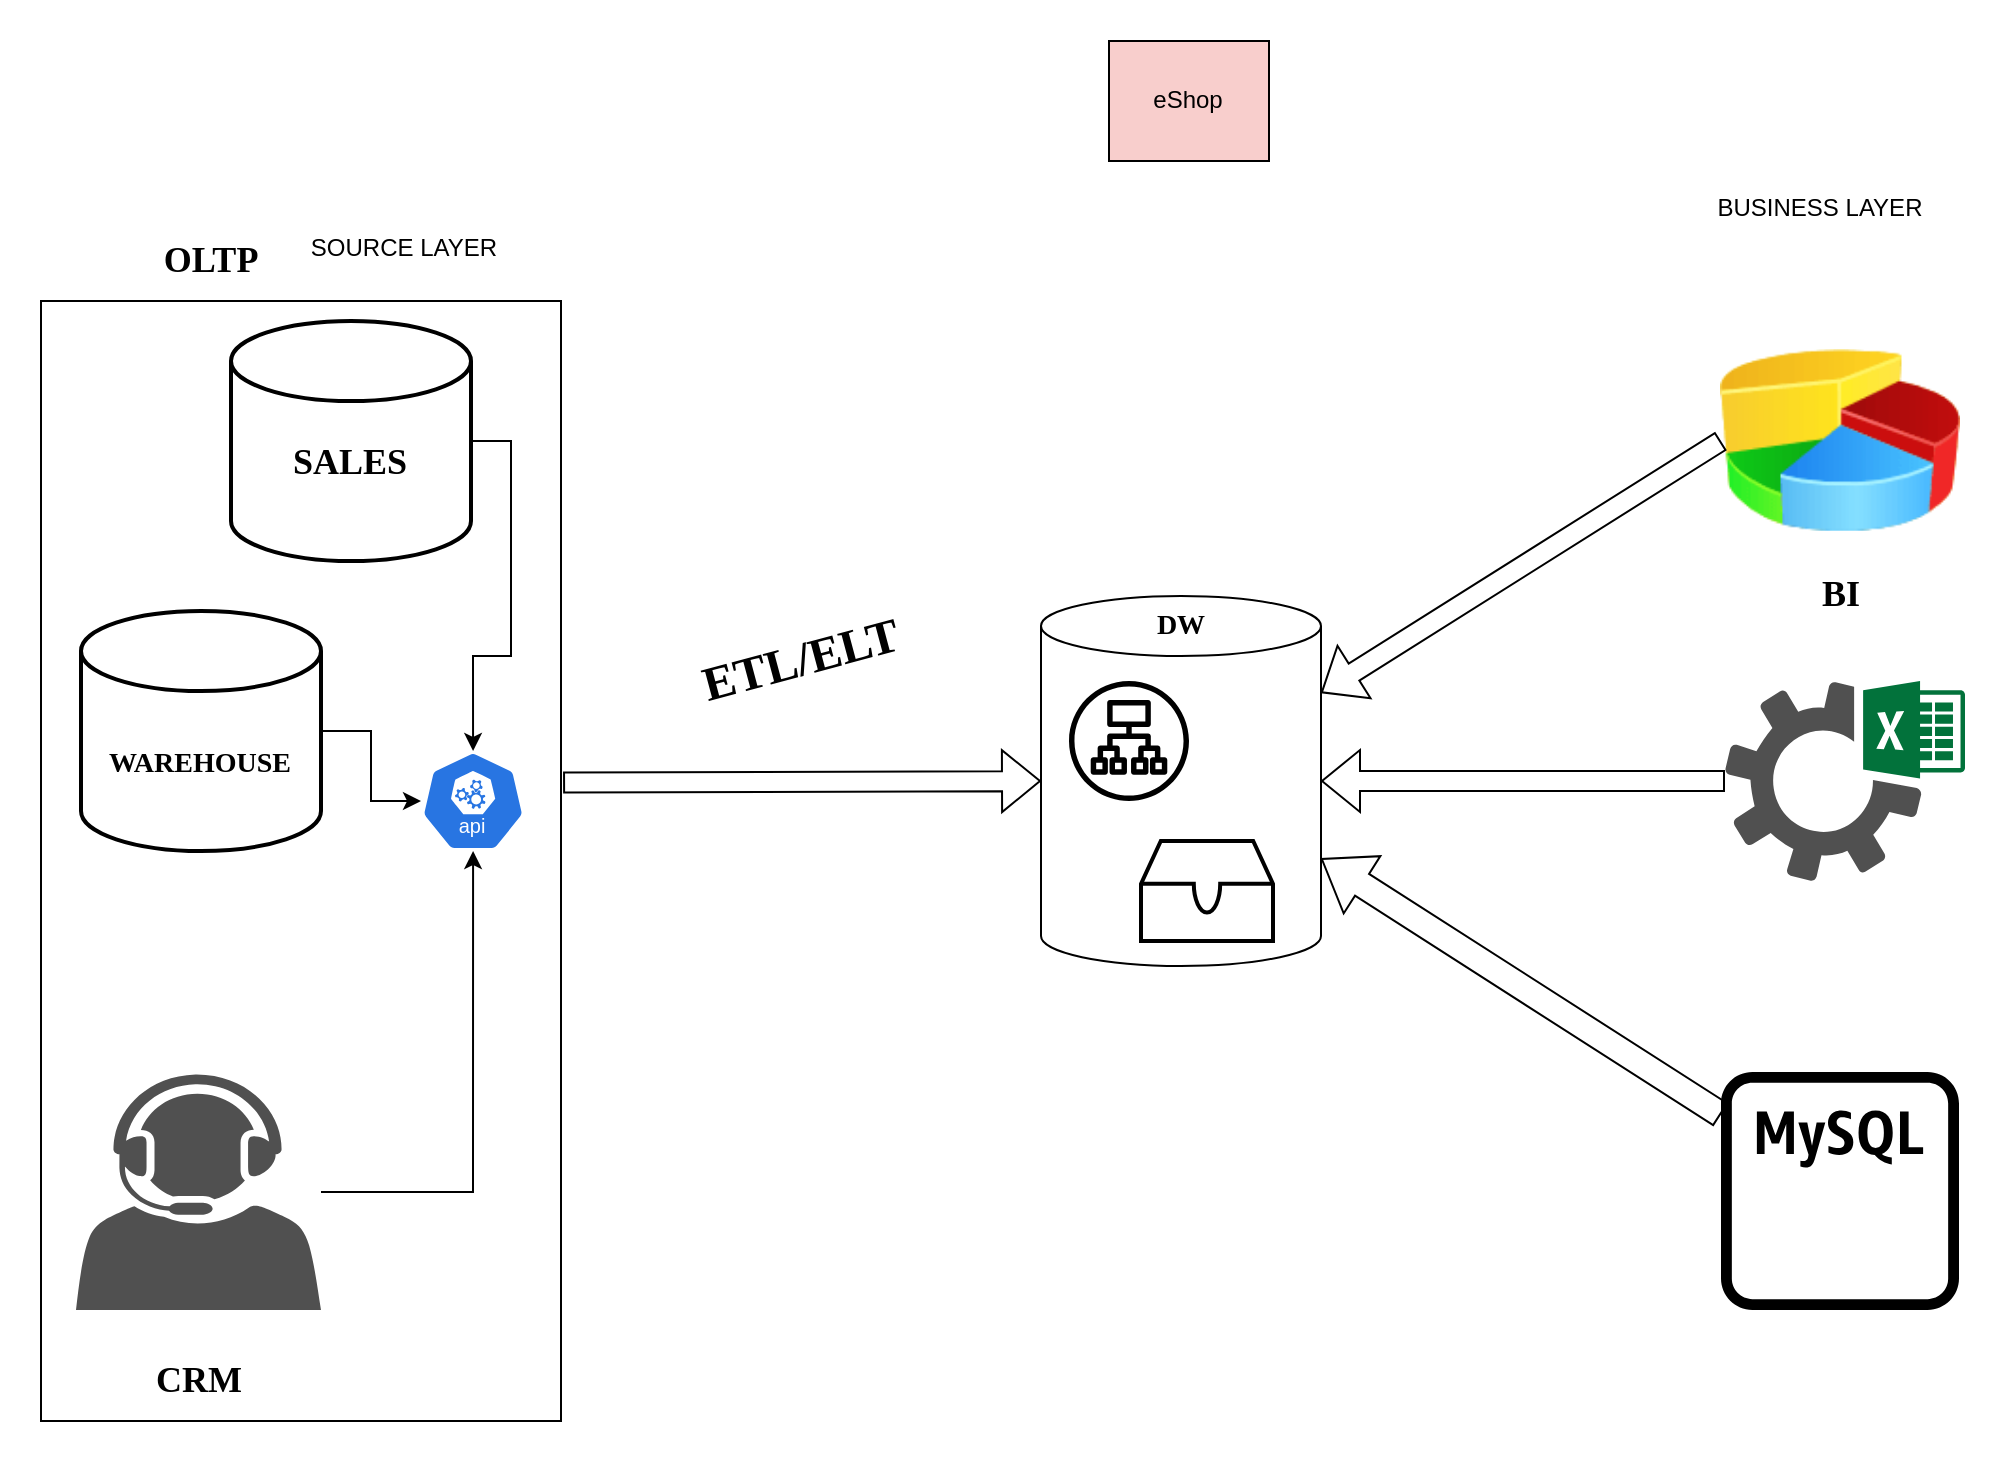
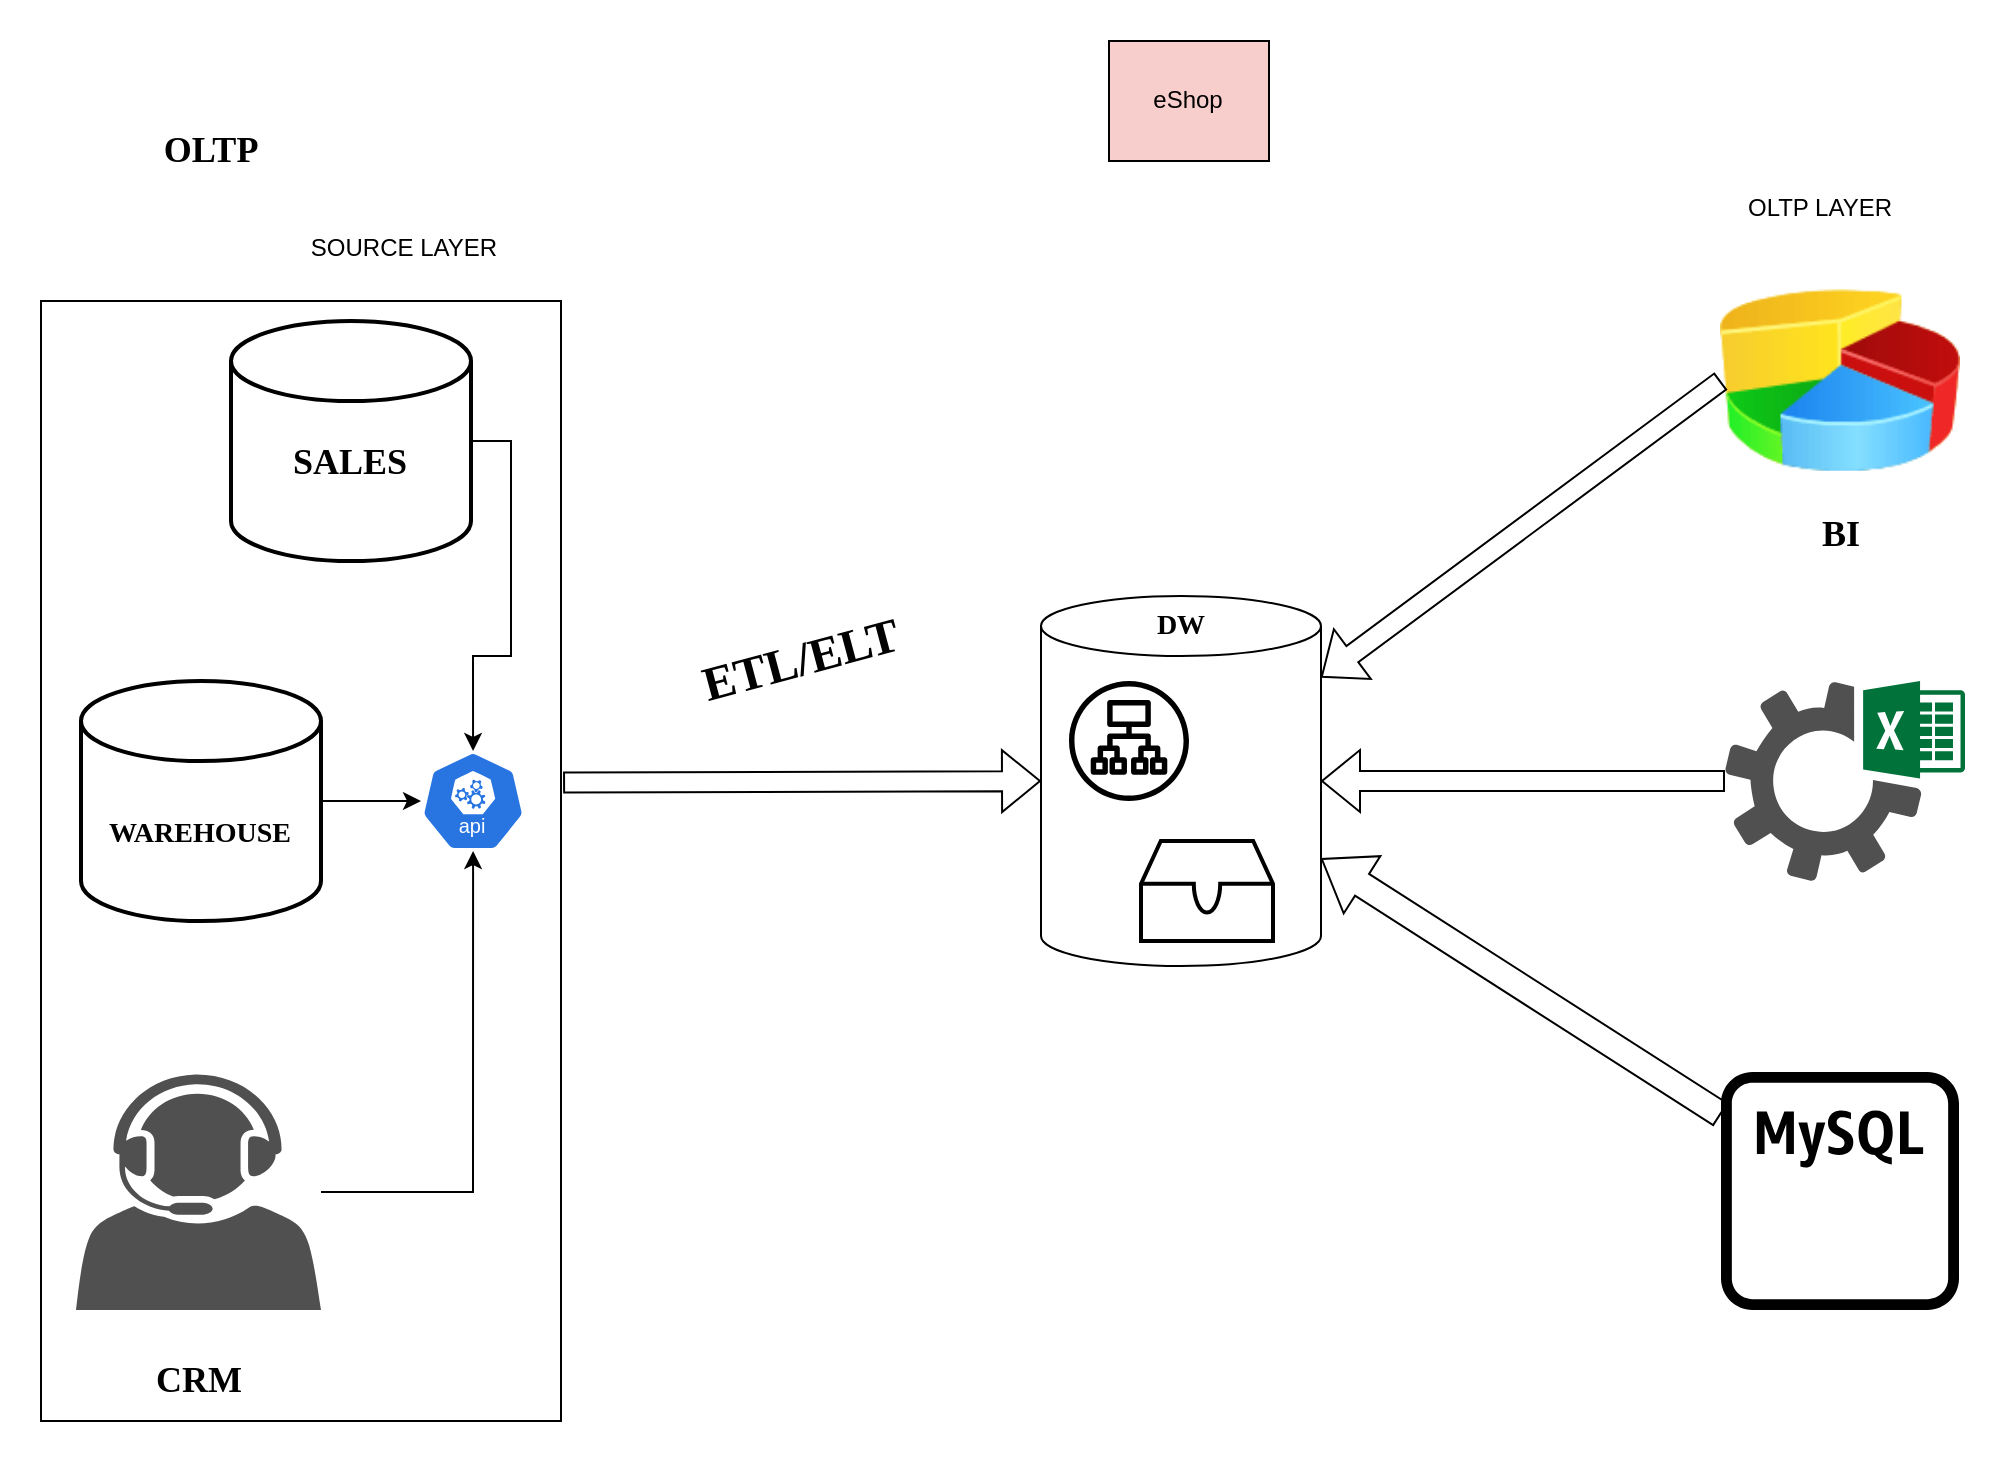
(1821, 209) -> (1821, 209)
(211, 261) -> (211, 151)
(1841, 441) -> (1841, 381)
(201, 731) -> (201, 801)
